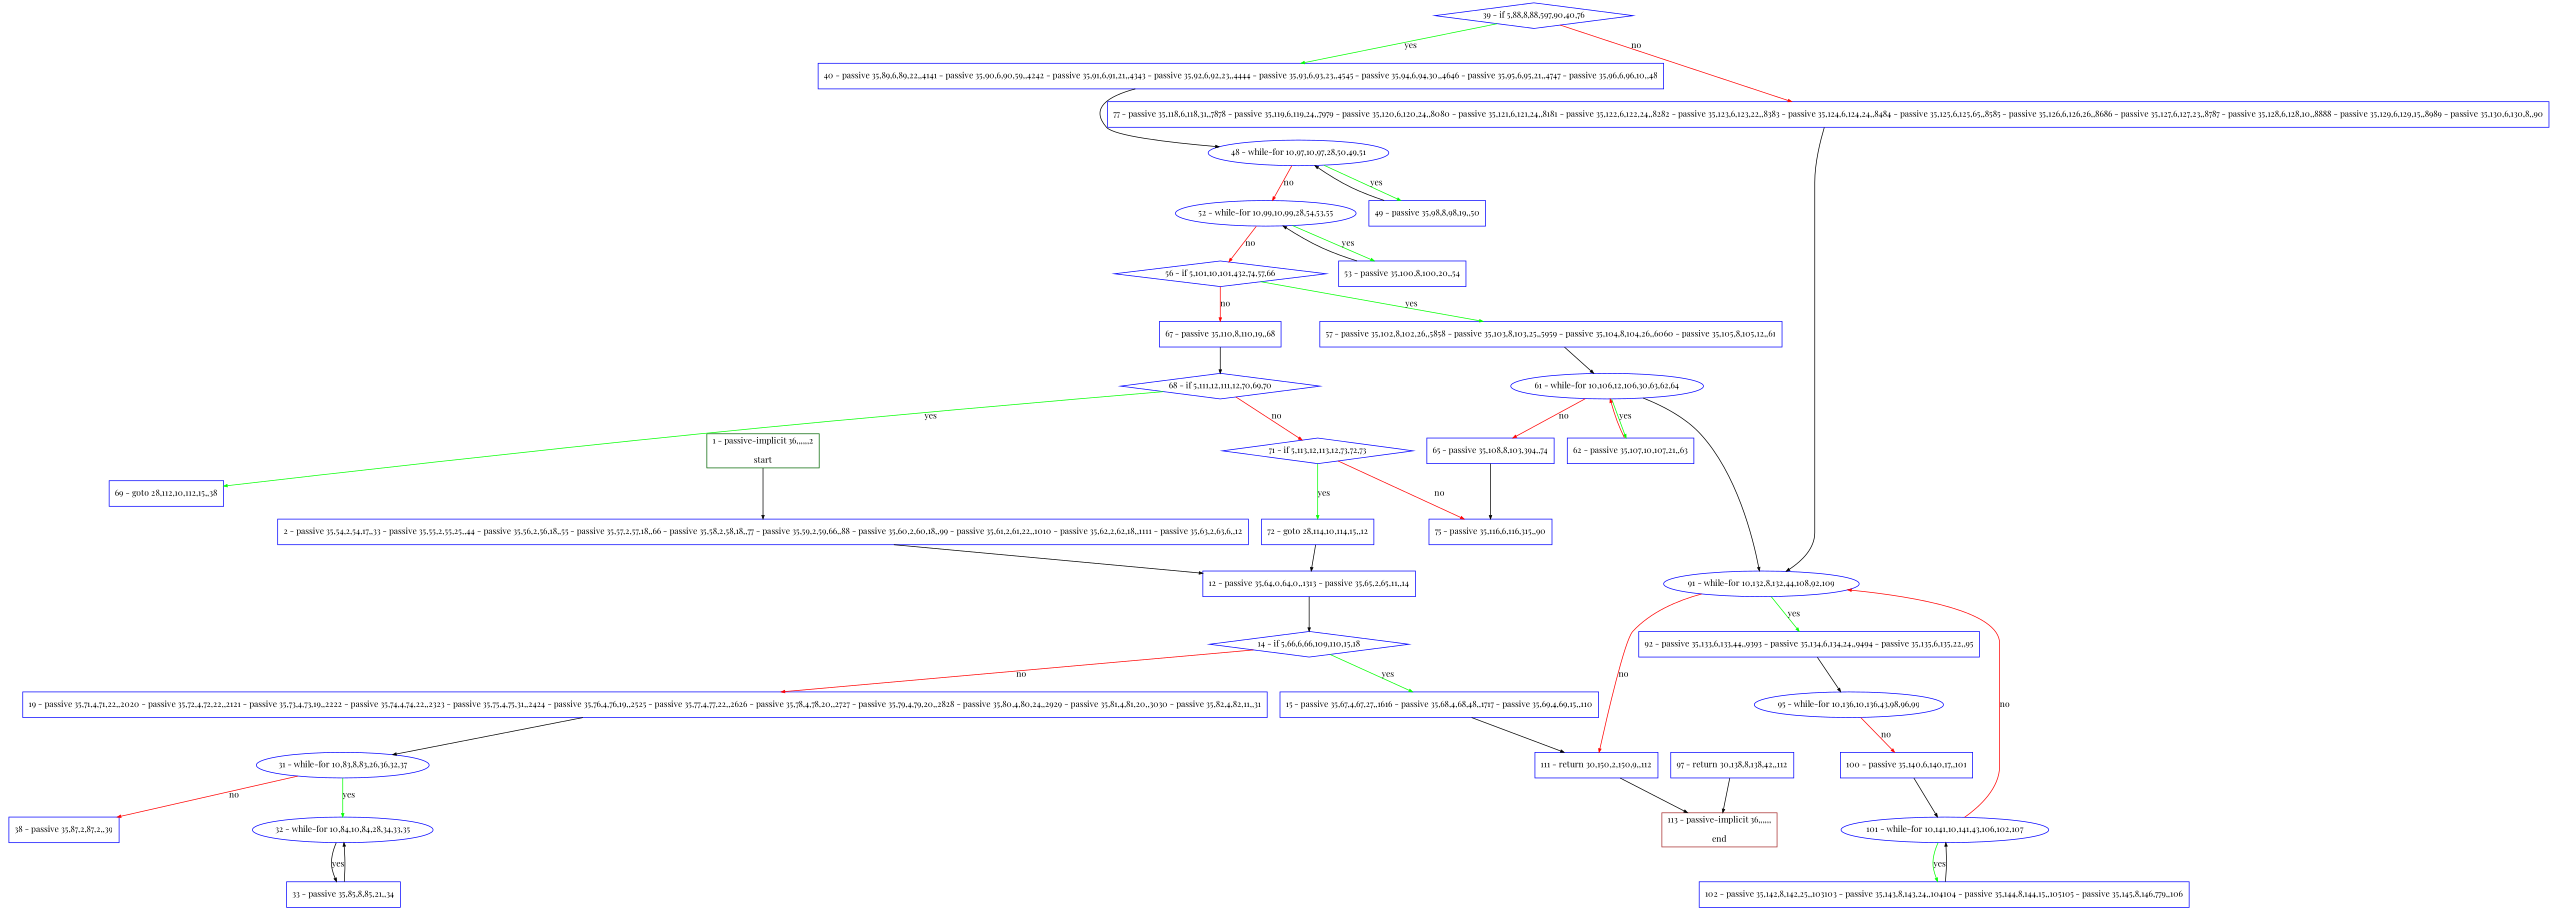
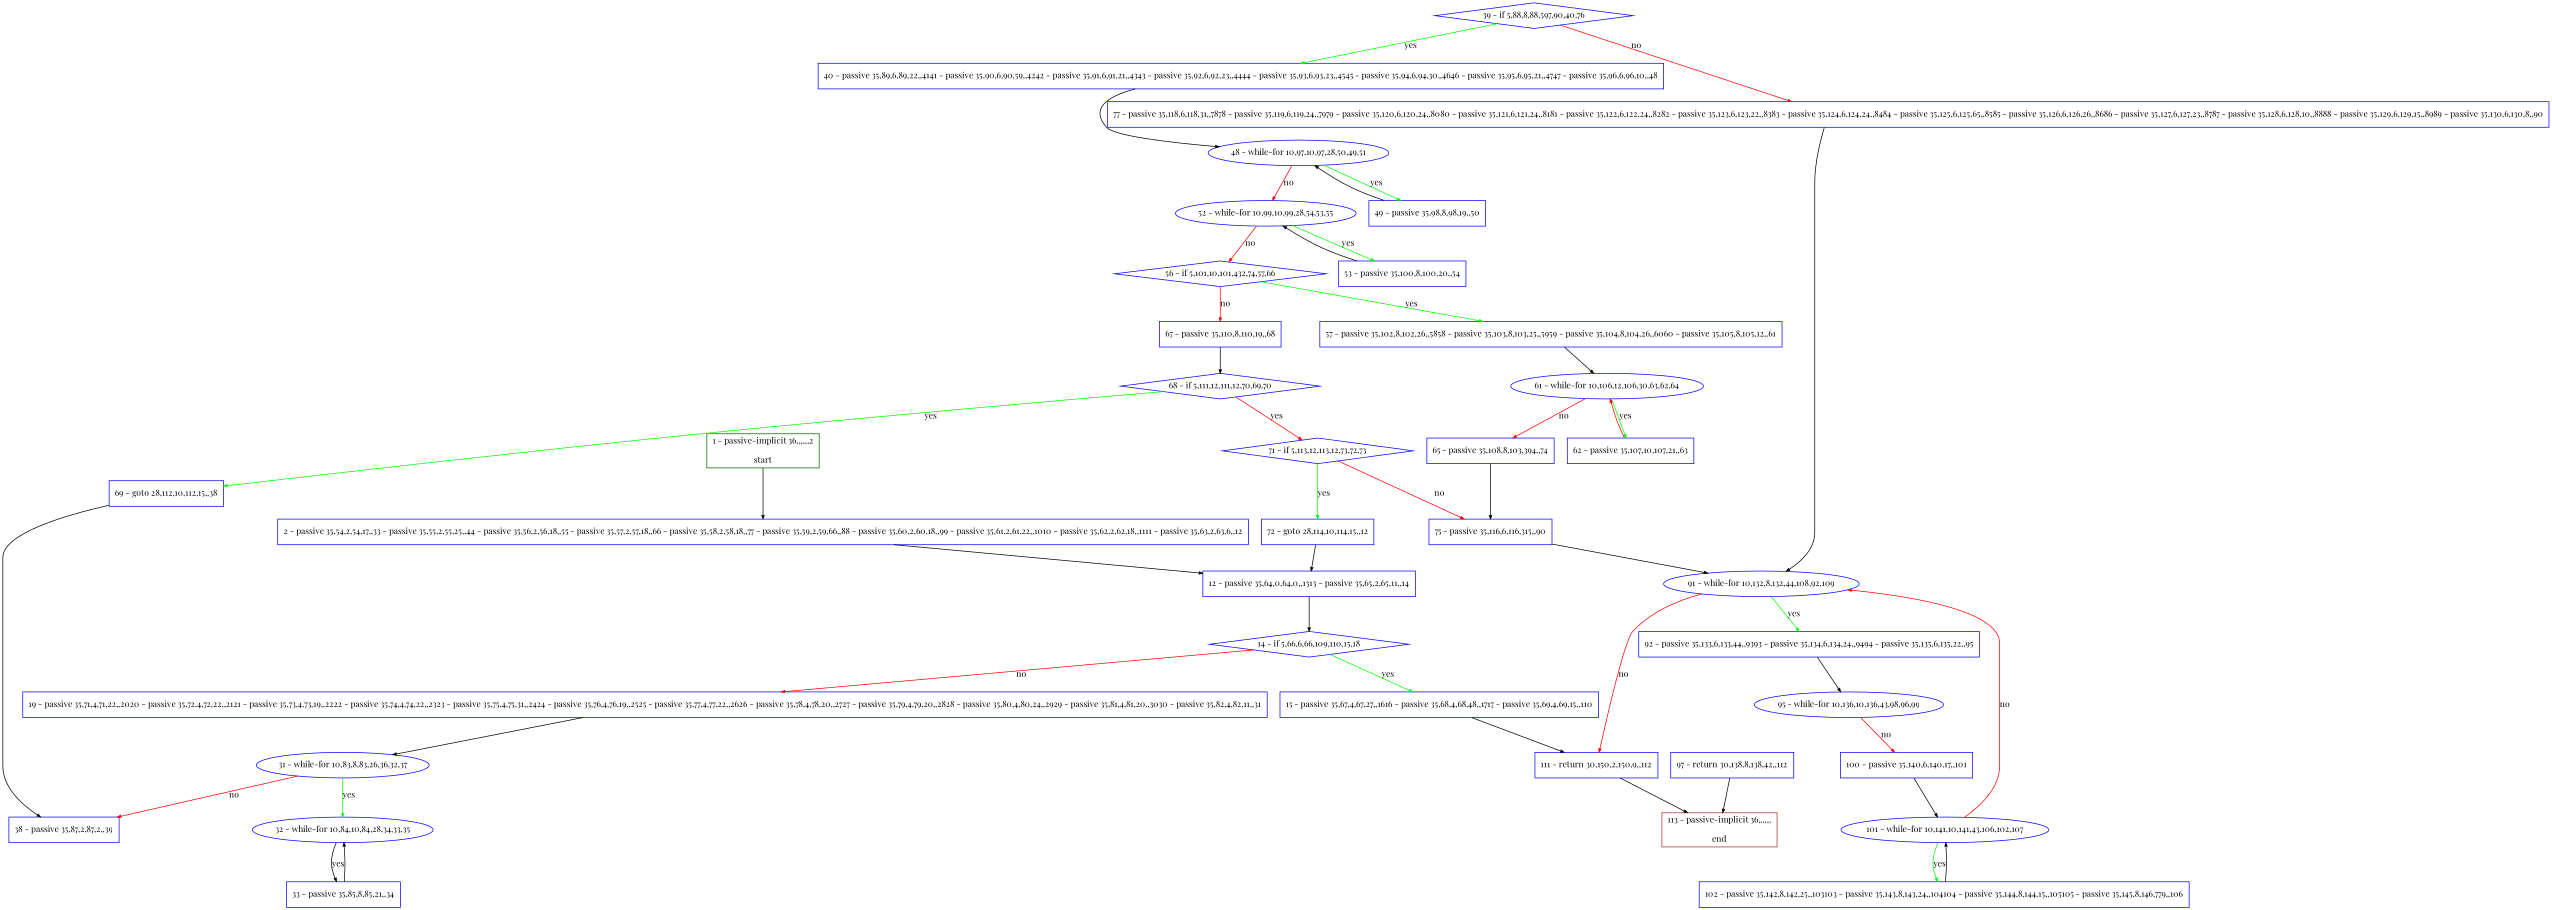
(1277, 416) -> (1277, 416)
(1723, 466) -> (1628, 558)
none -> (3, 631)
